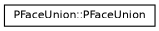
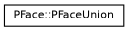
(80, 16) -> (64, 16)
